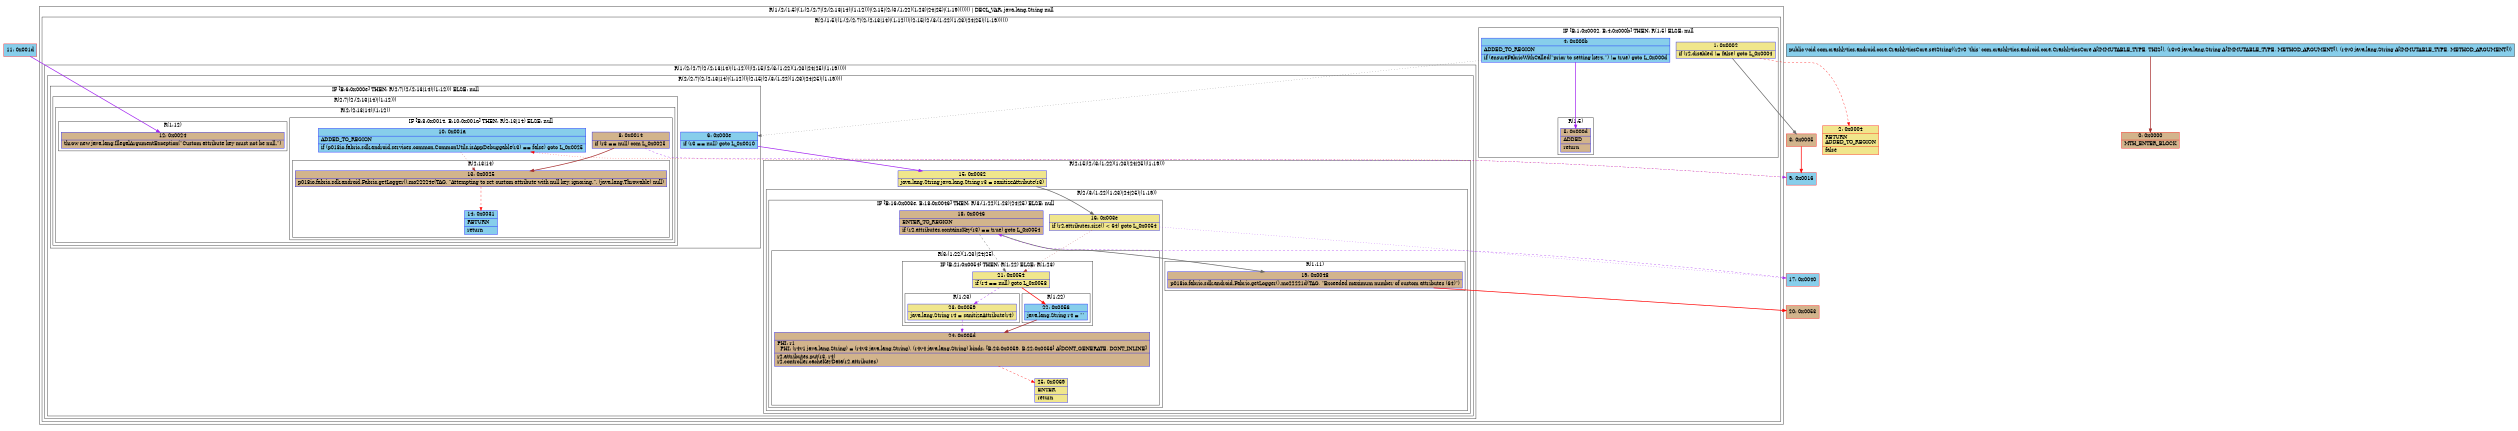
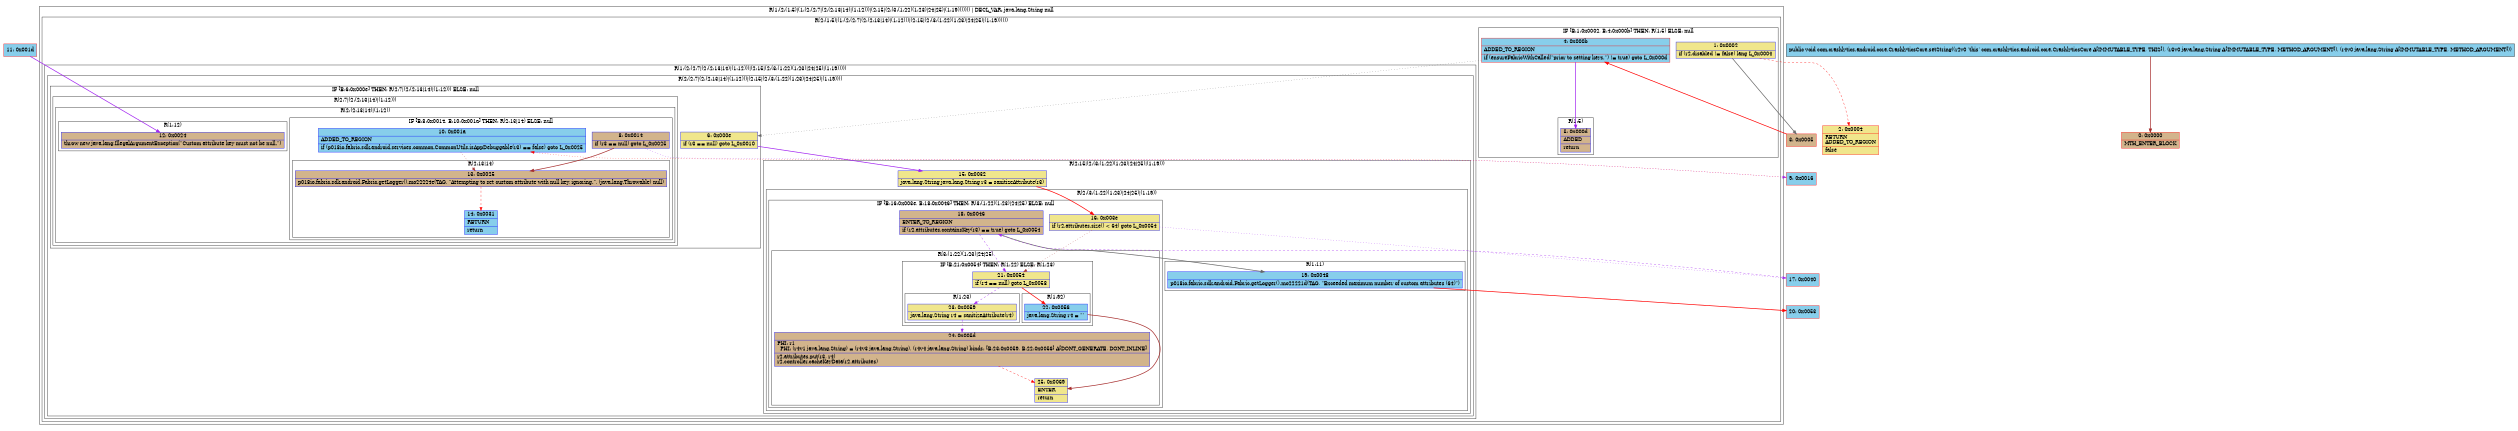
(1576, 50) -> (1576, 50)
(1726, 54) -> (1726, 54)
(719, 140) -> (719, 140)
(630, 144) -> (631, 144)
(1801, 158) -> (1697, 99)
(1213, 160) -> (1213, 160)
(1065, 197) -> (1065, 197)
(993, 253) -> (993, 253)
(1315, 280) -> (1315, 280)
(1056, 297) -> (1056, 297)
(1803, 312) -> (1803, 312)
(1016, 328) -> (1156, 362)
